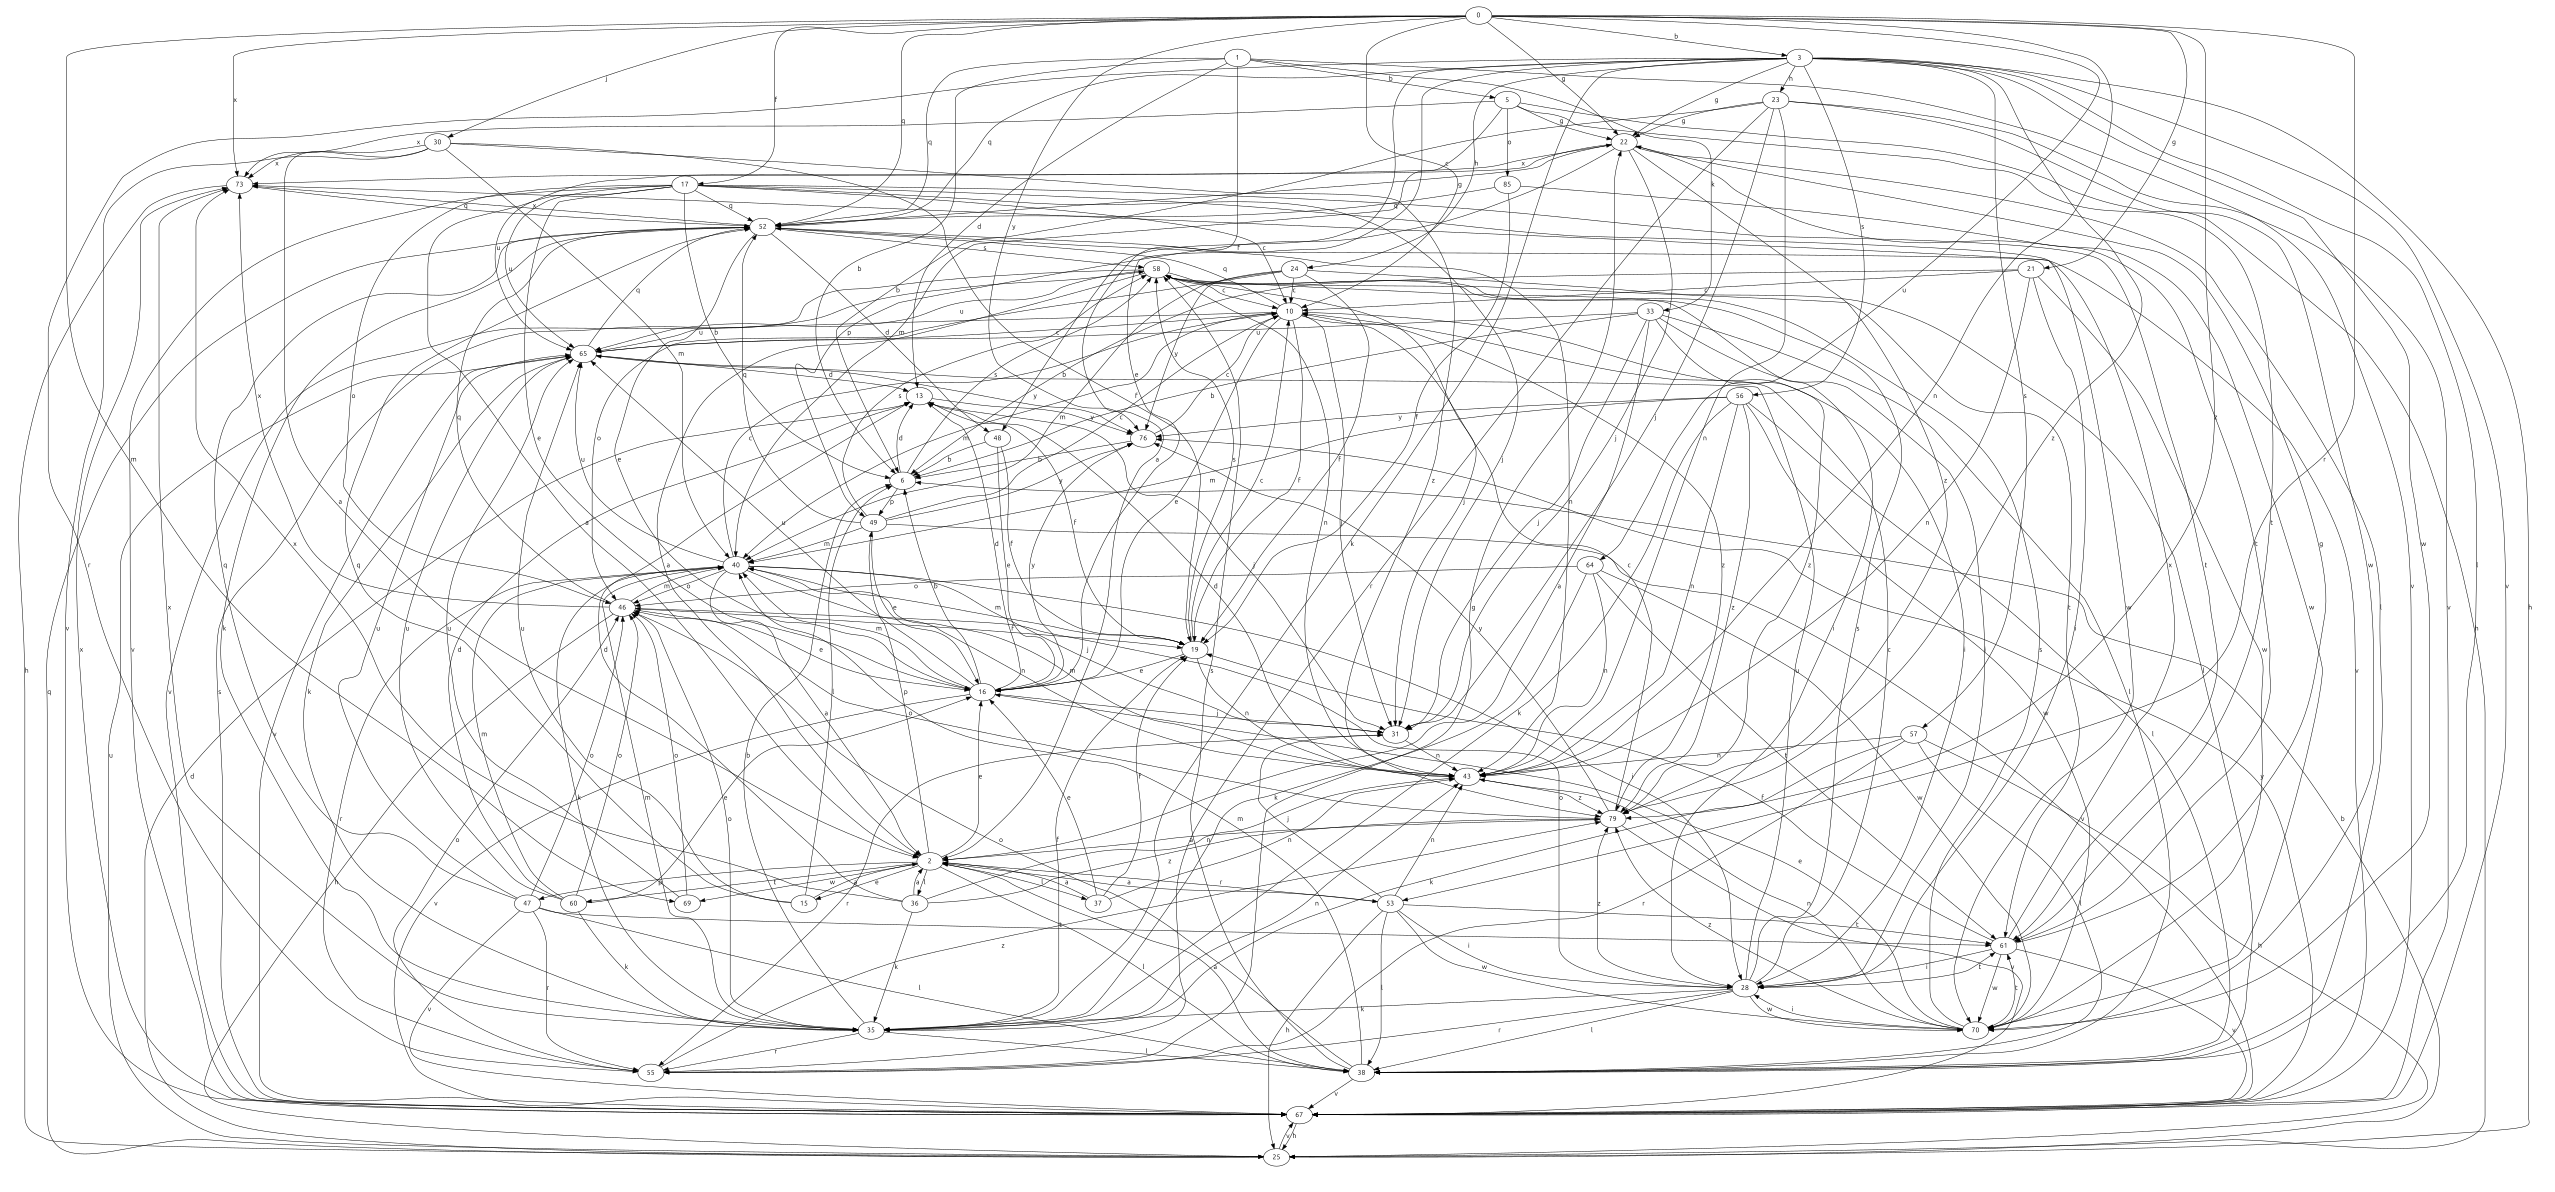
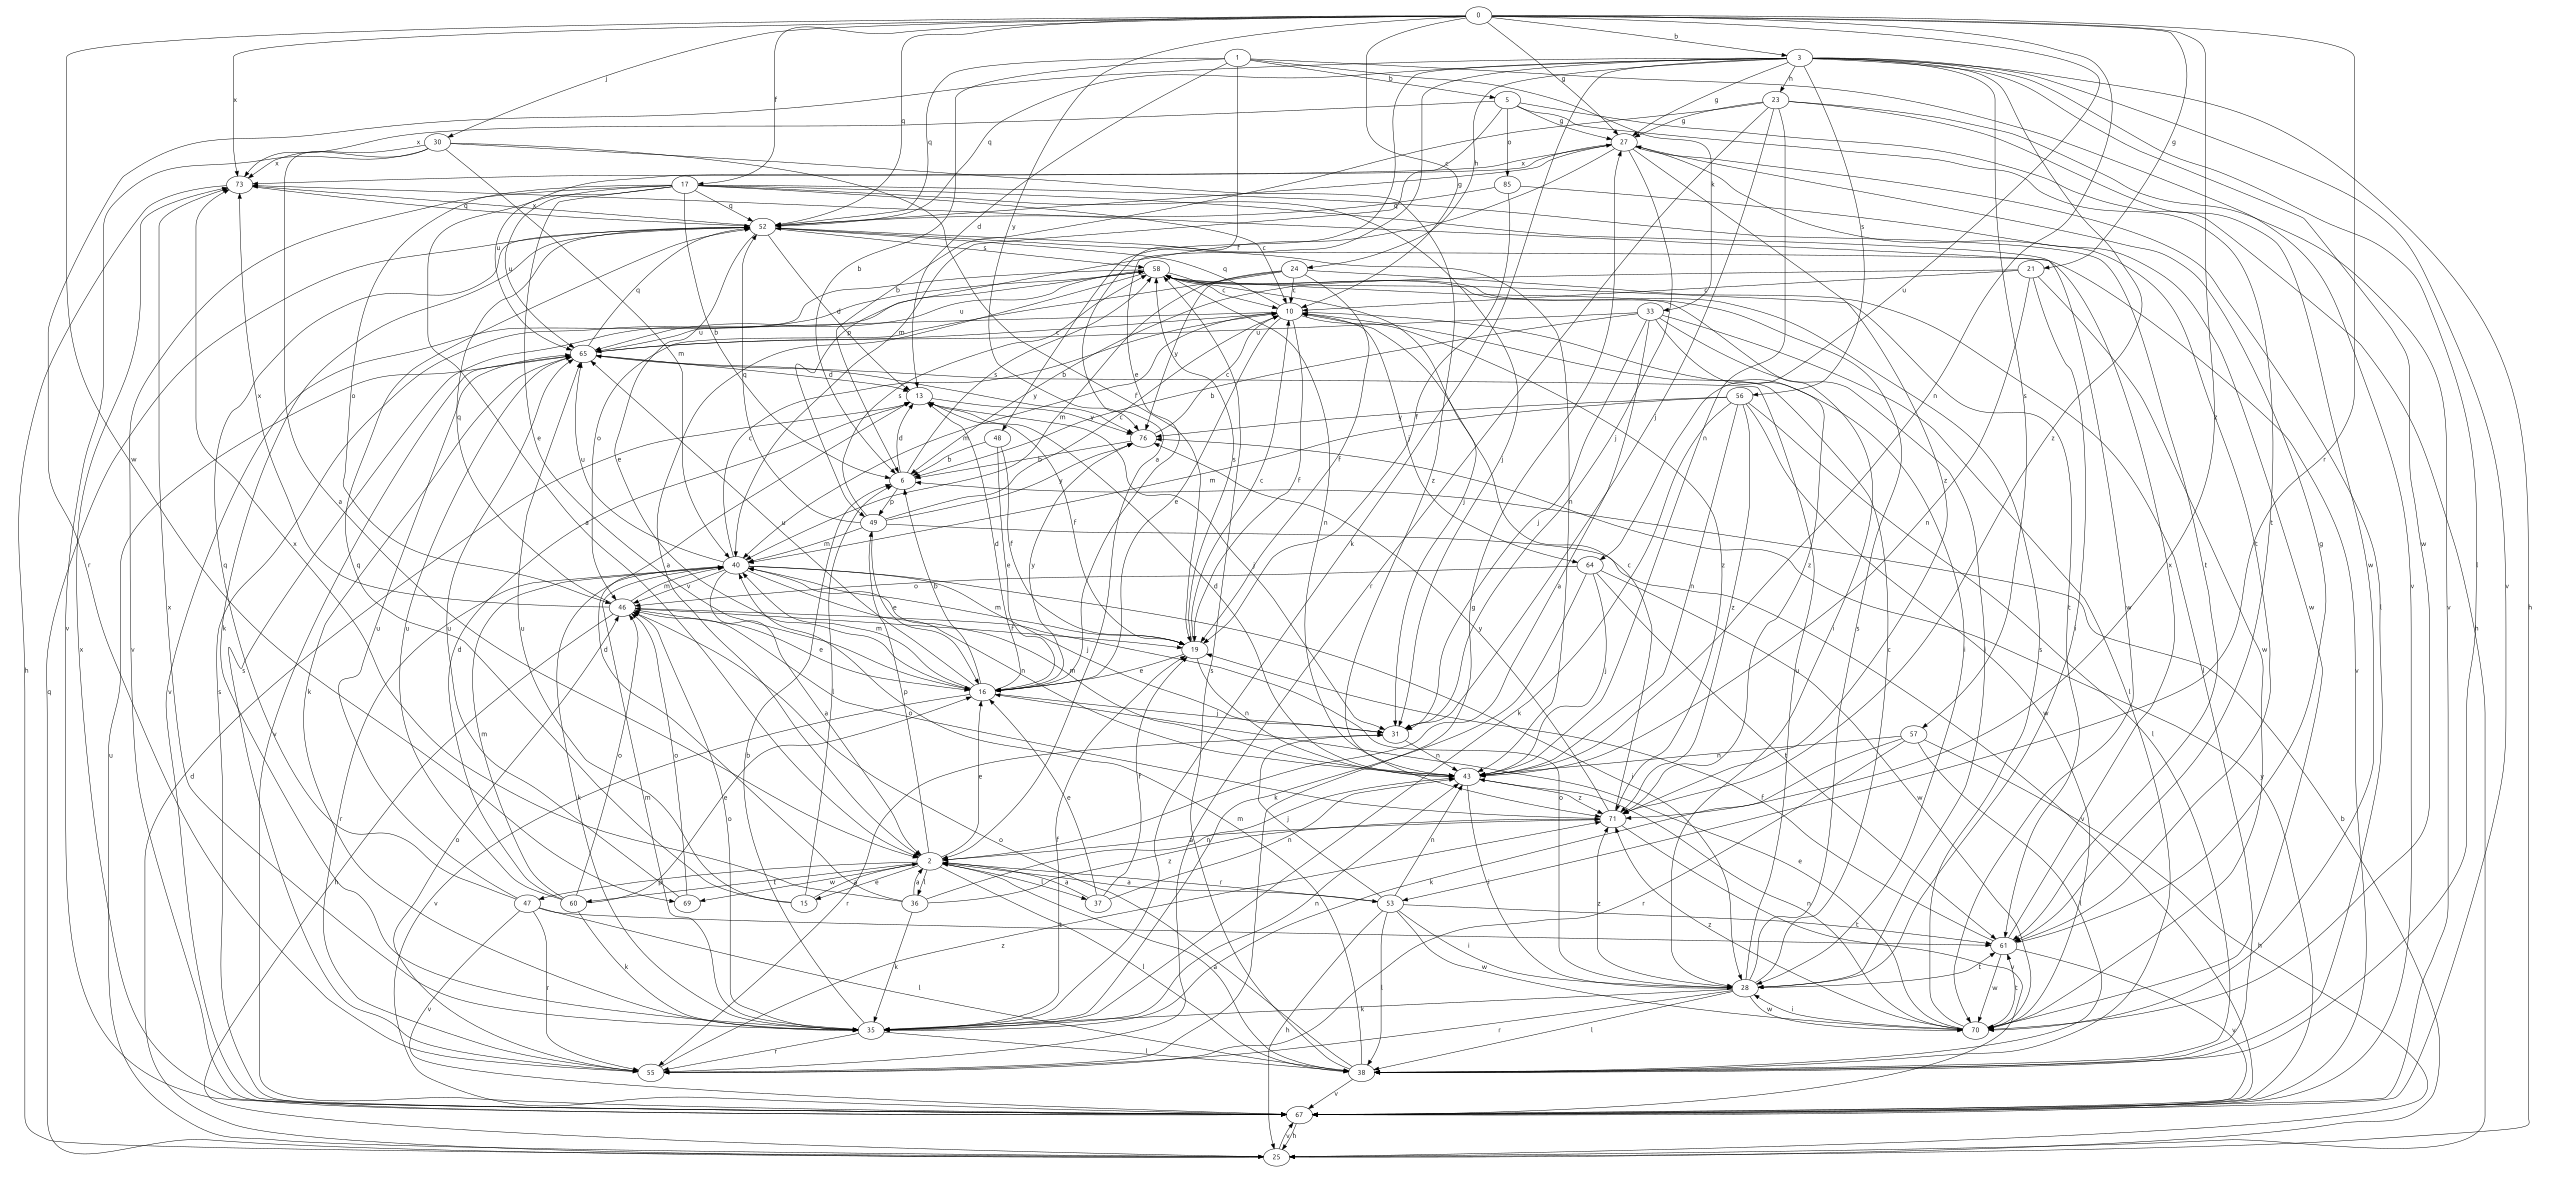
(1624, 142) -> (1624, 142)
(879, 330) -> (829, 312)
(134, 460) -> (134, 460)
(1340, 515) -> (1408, 448)
none -> (339, 521)
(689, 586) -> (689, 586)
(1606, 671) -> (1606, 671)
(589, 754) -> none
(1613, 819) -> (1613, 819)
(1878, 972) -> (1539, 960)
